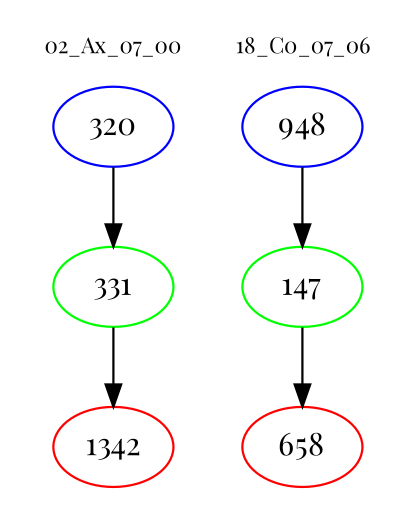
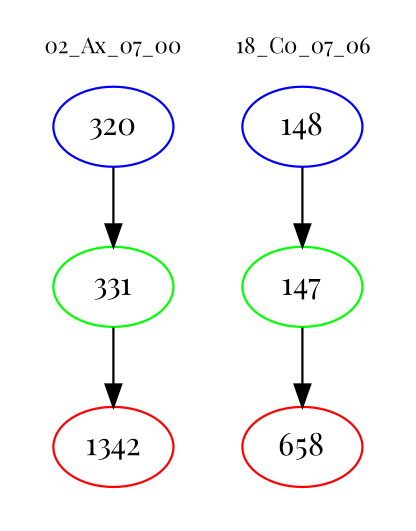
(302, 127) -> (302, 127)
